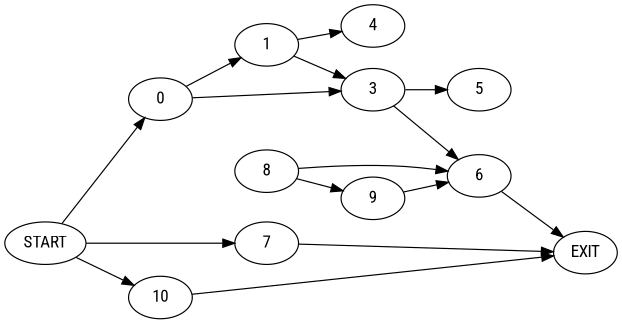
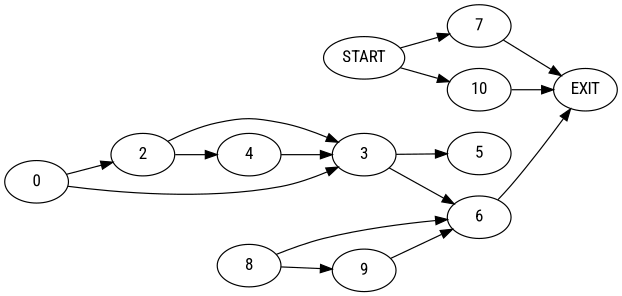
(267, 45) -> (143, 155)
none -> (301, 155)
(100, 175) -> none
